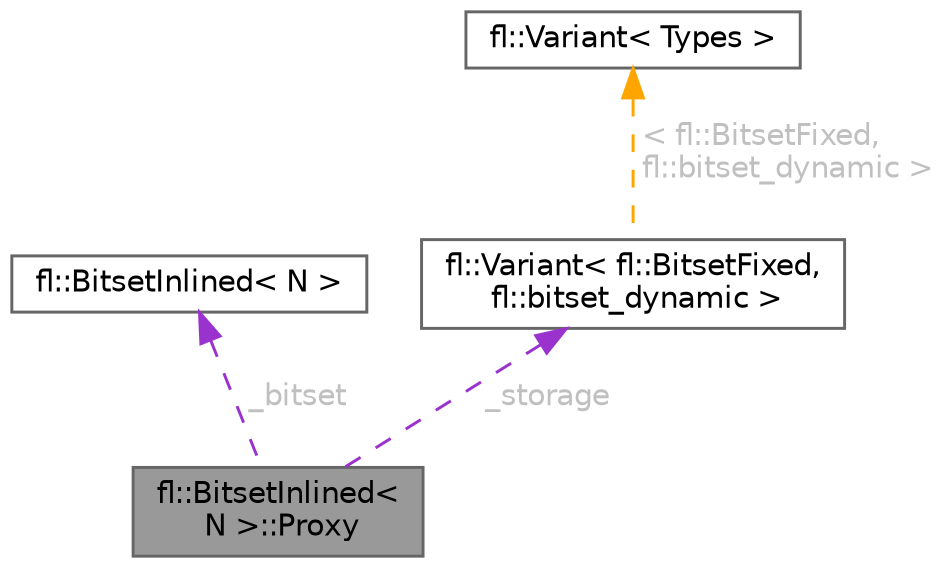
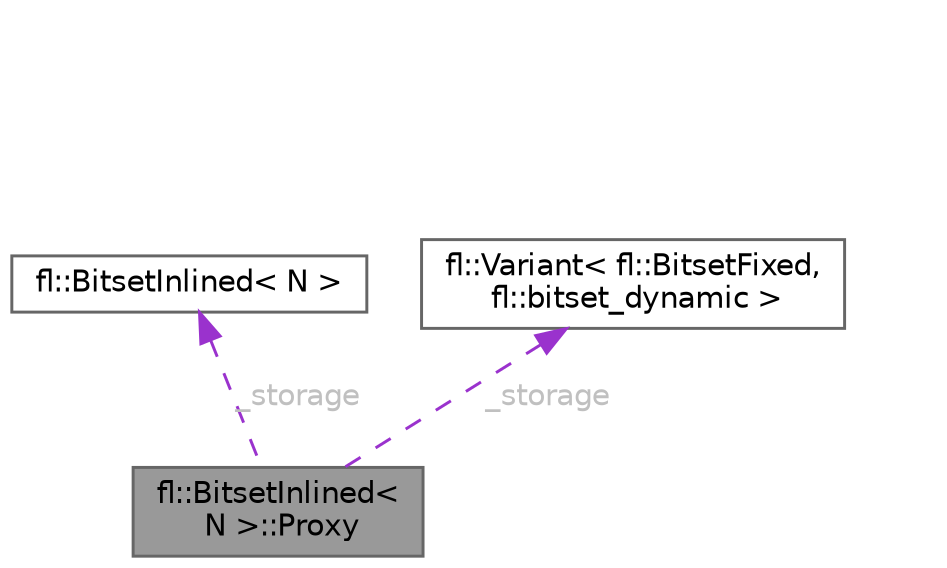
(633, 40) -> none
(294, 398) -> (294, 398)
